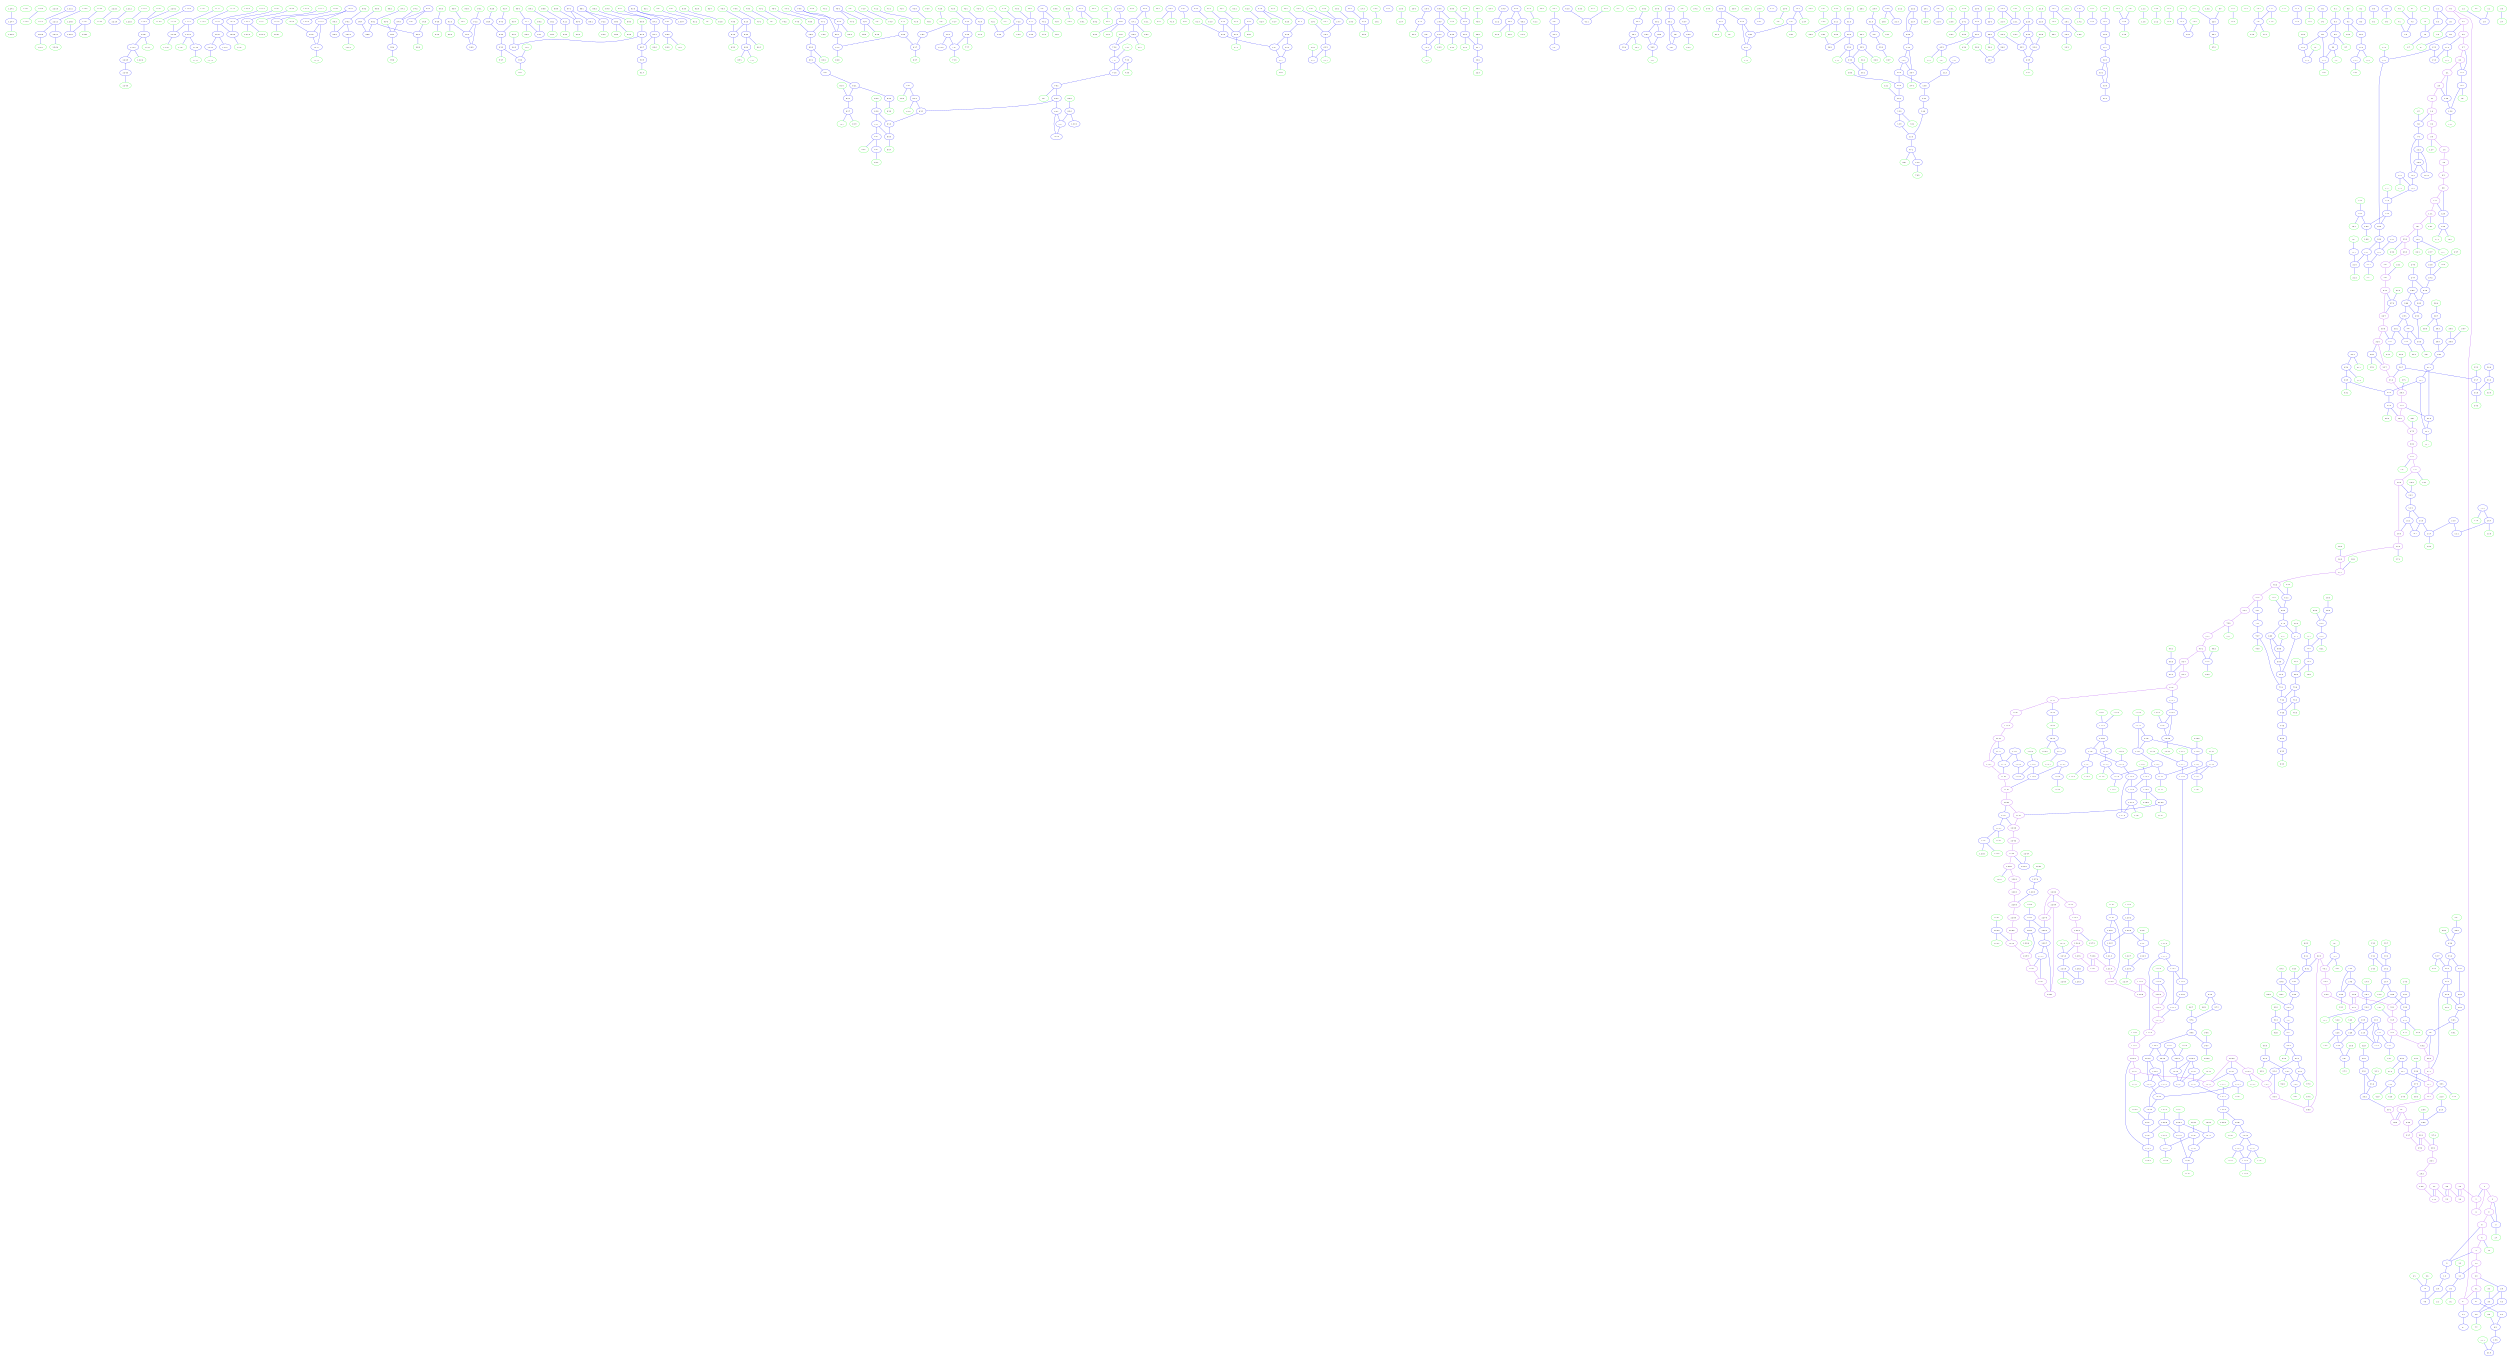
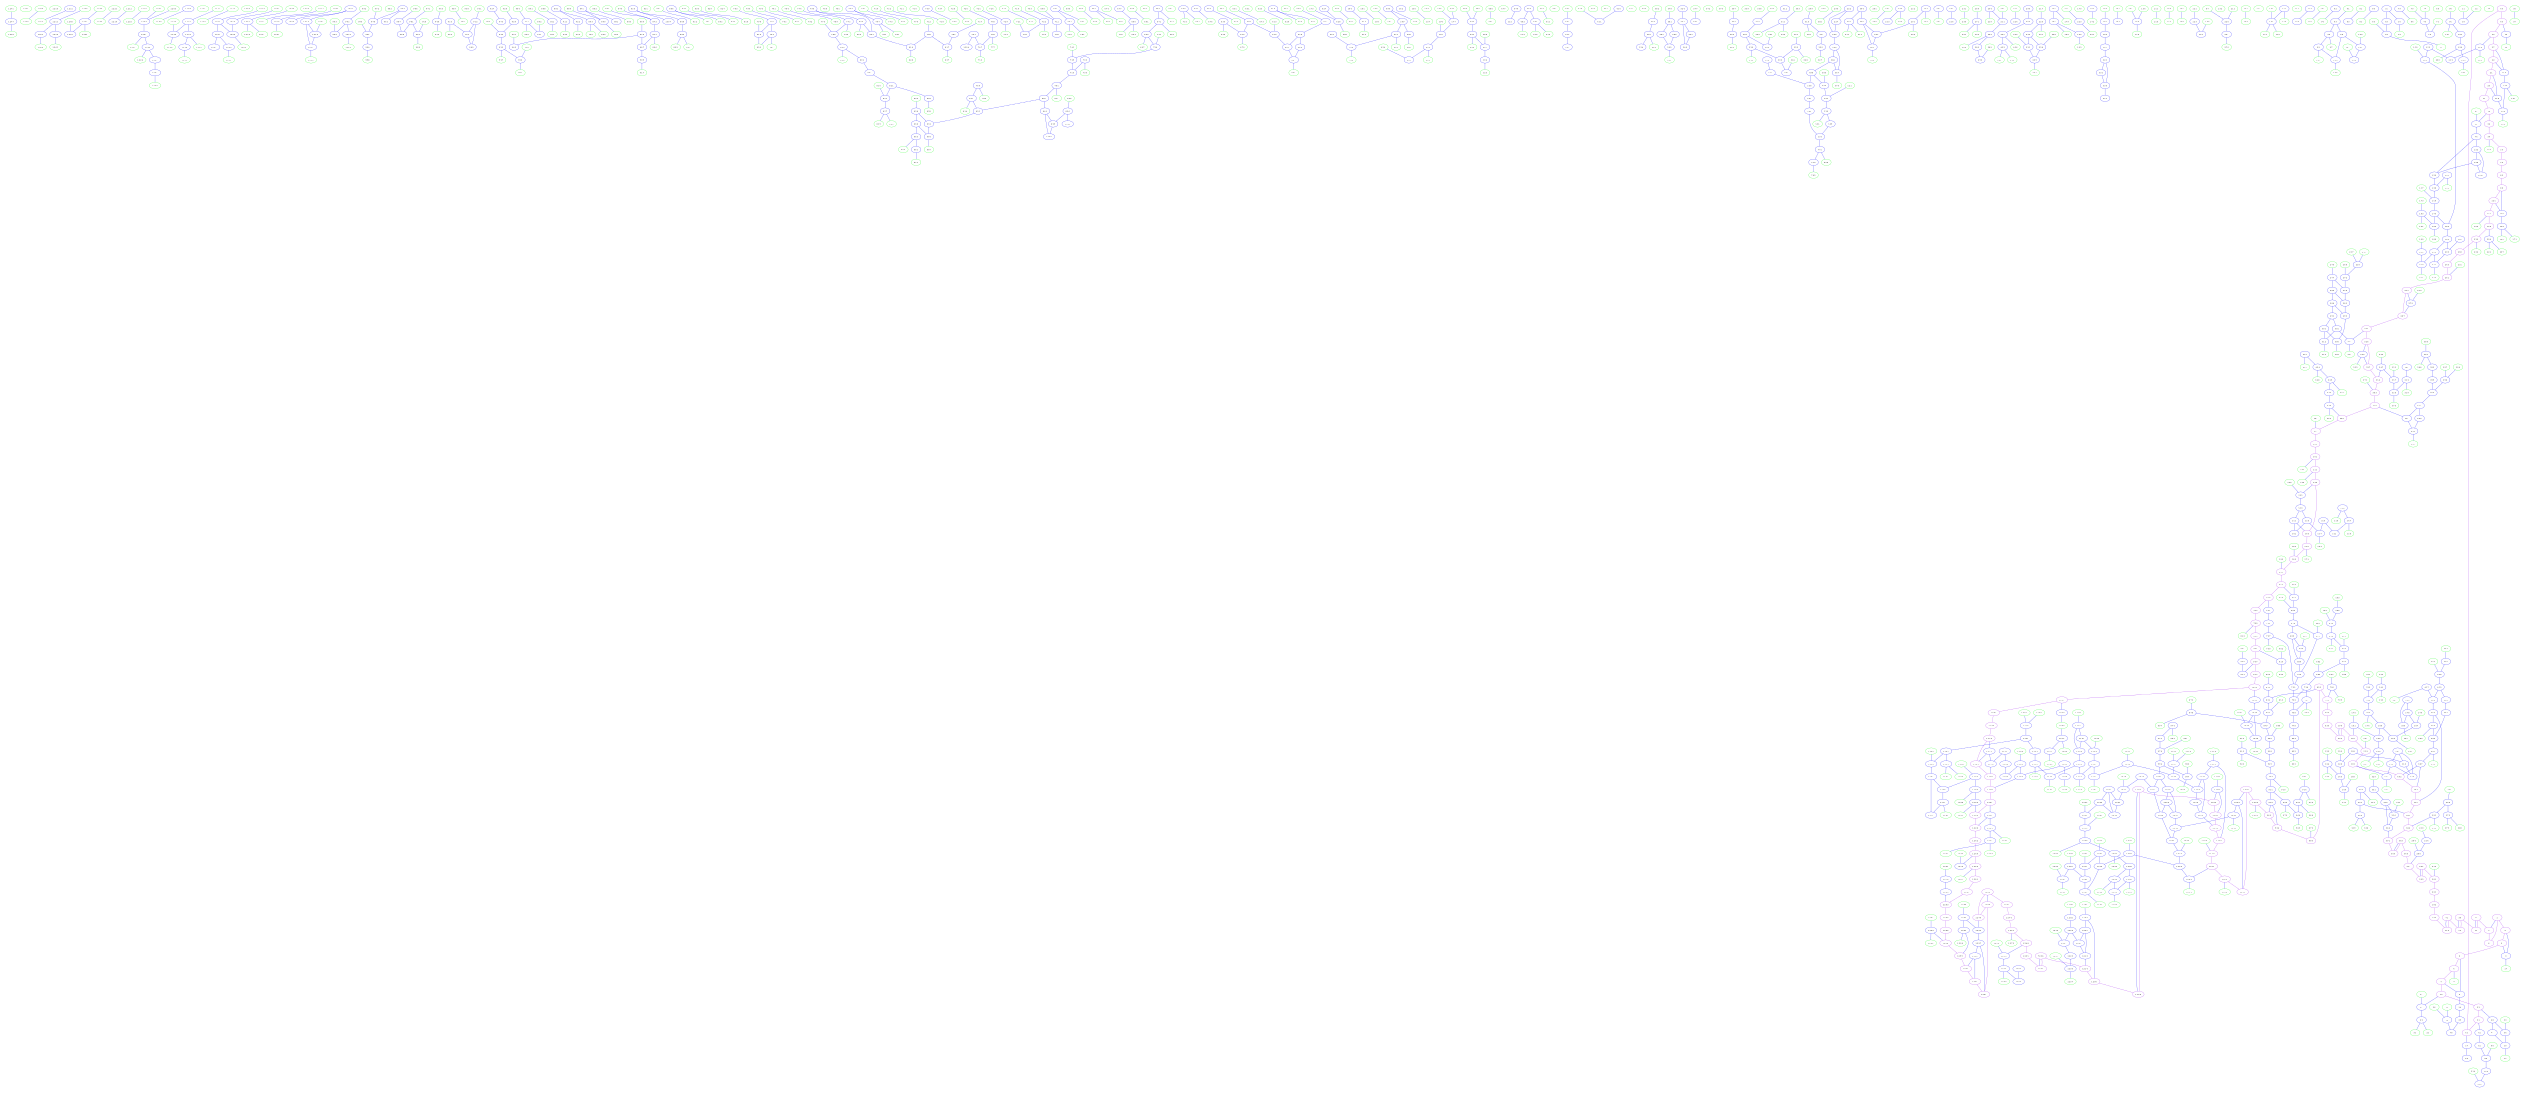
(505, 9) -> (492, 9)
(746, 41) -> (765, 41)
(2405, 386) -> none
